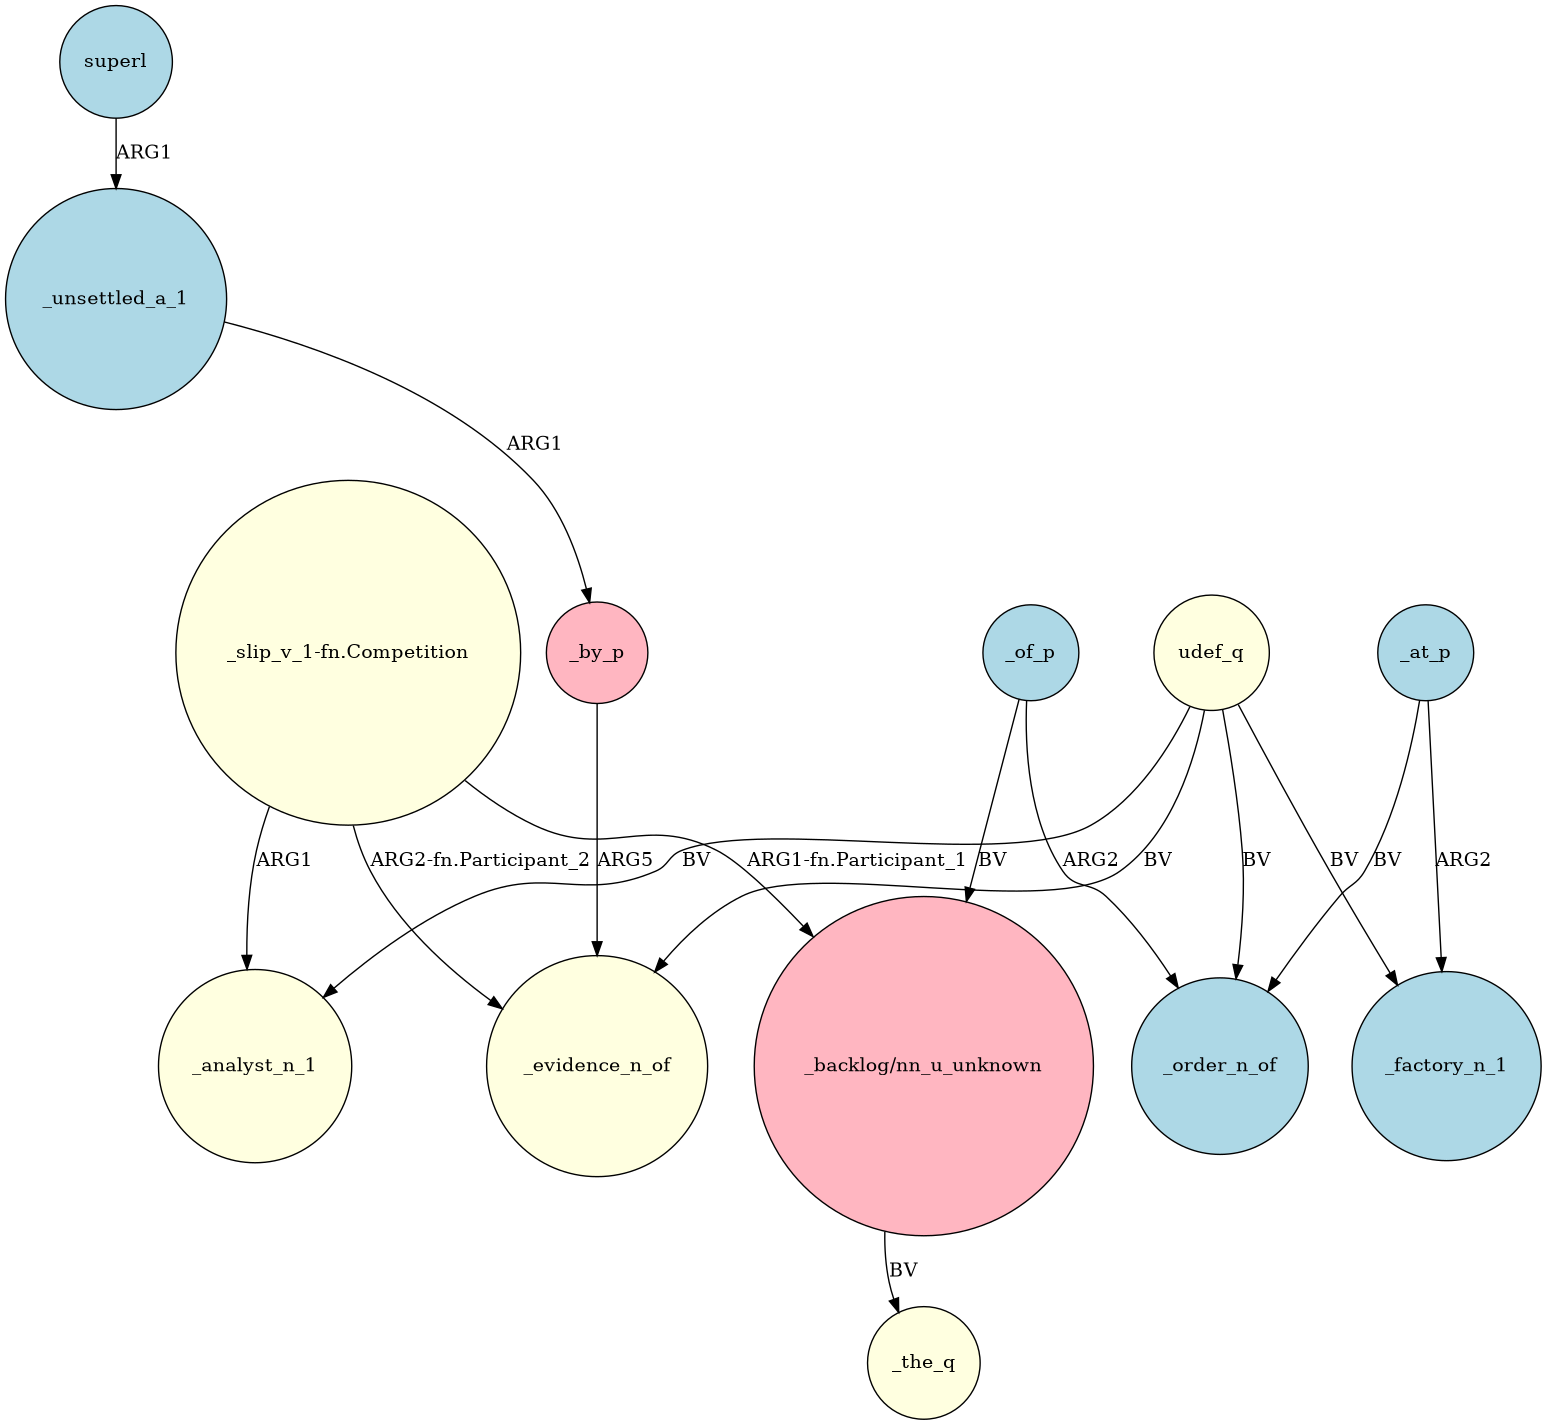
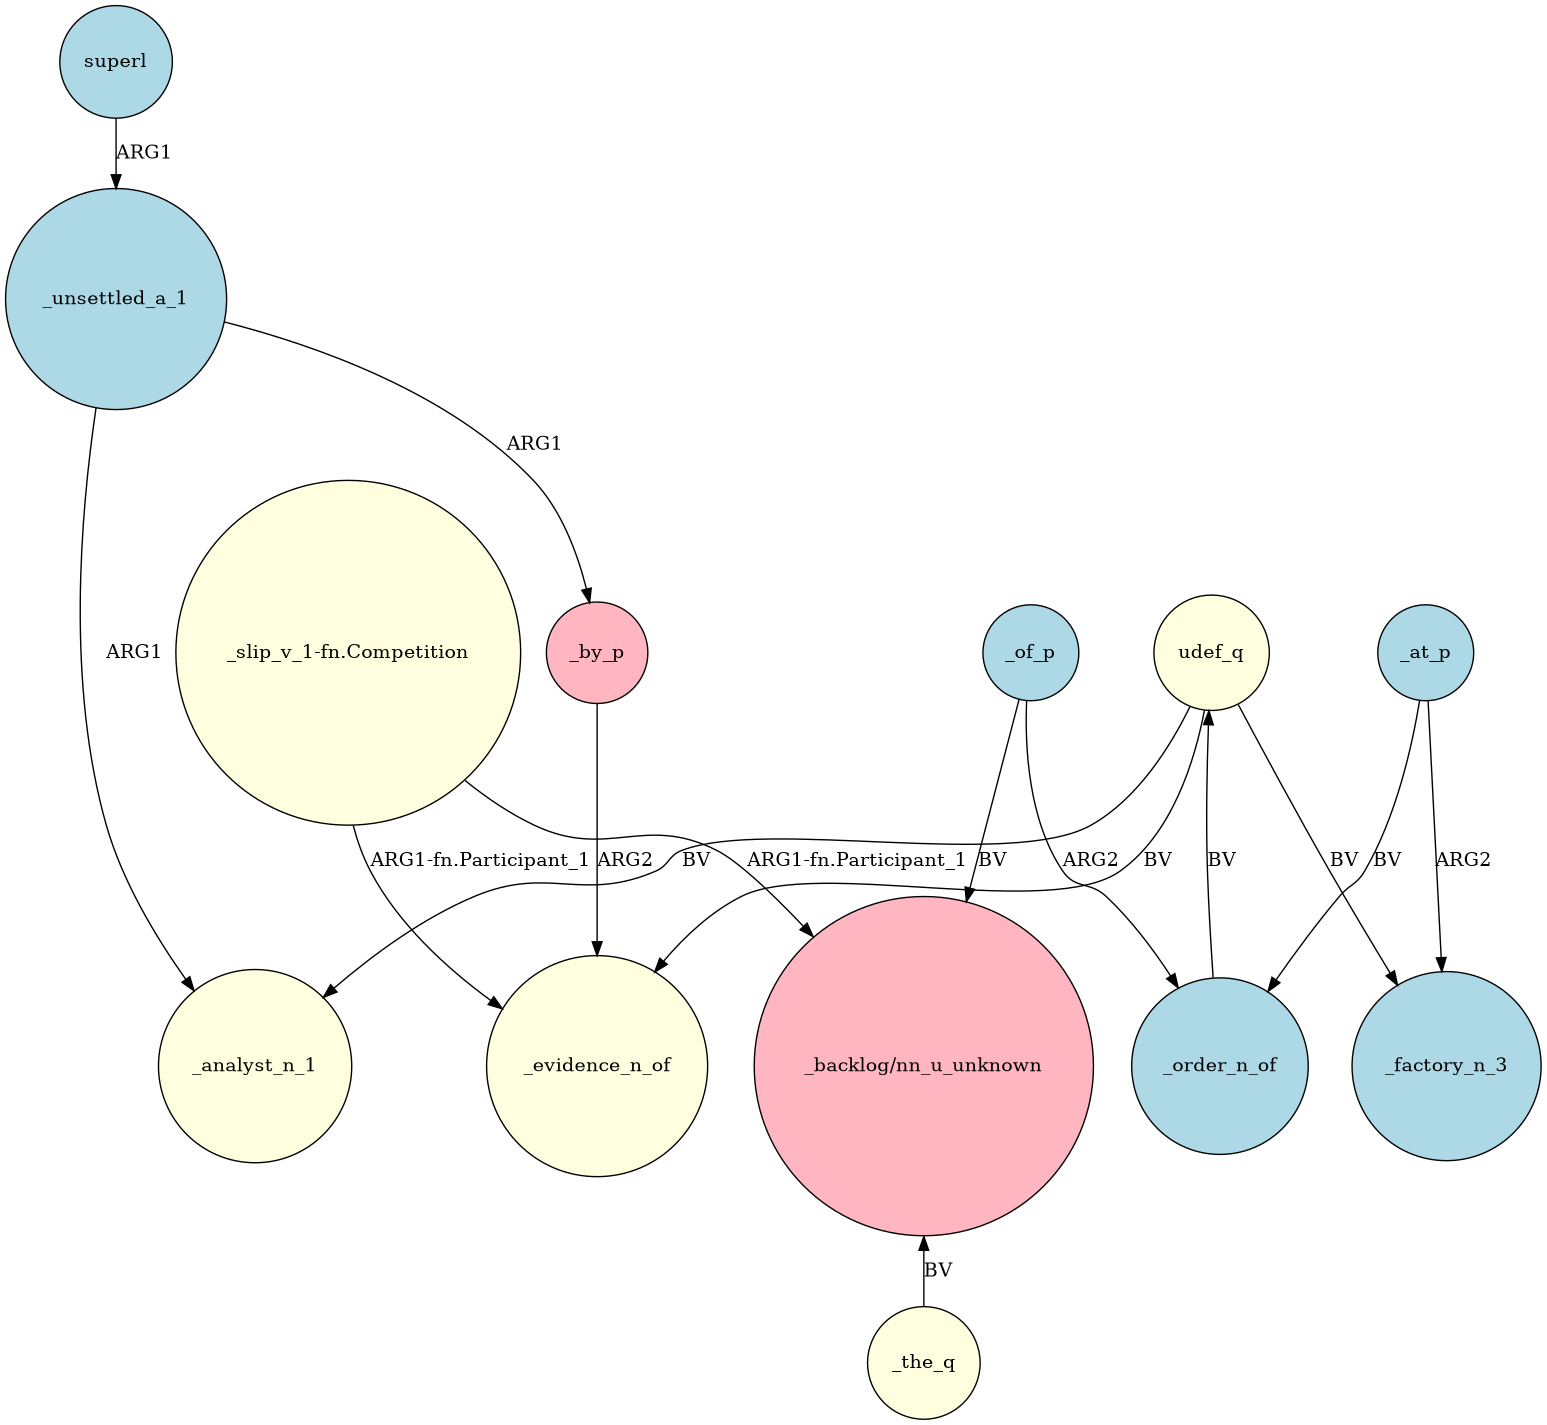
(1241, 837) -> (1207, 851)
(481, 861) -> (481, 861)
(626, 861) -> (626, 861)
(251, 880) -> (85, 704)
(1447, 1066) -> (1447, 1066)
(886, 1266) -> (924, 1279)
